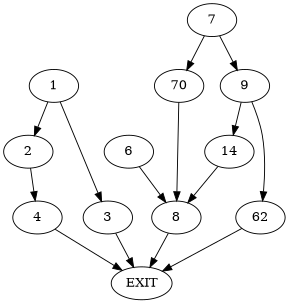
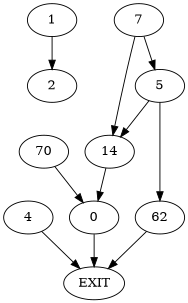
(198, 49) -> (124, 81)
(245, 86) -> (160, 86)
(129, 152) -> none
(32, 180) -> none
(108, 218) -> none
(176, 218) -> (94, 218)
